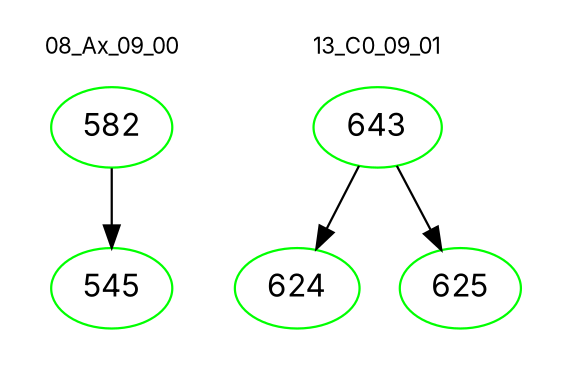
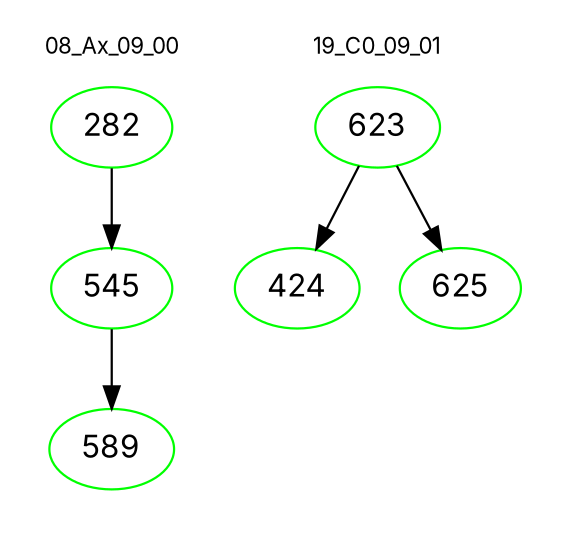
(378, 48) -> (378, 48)
(112, 127) -> (112, 127)
(378, 127) -> (378, 127)
(297, 288) -> (297, 288)
none -> (112, 449)
